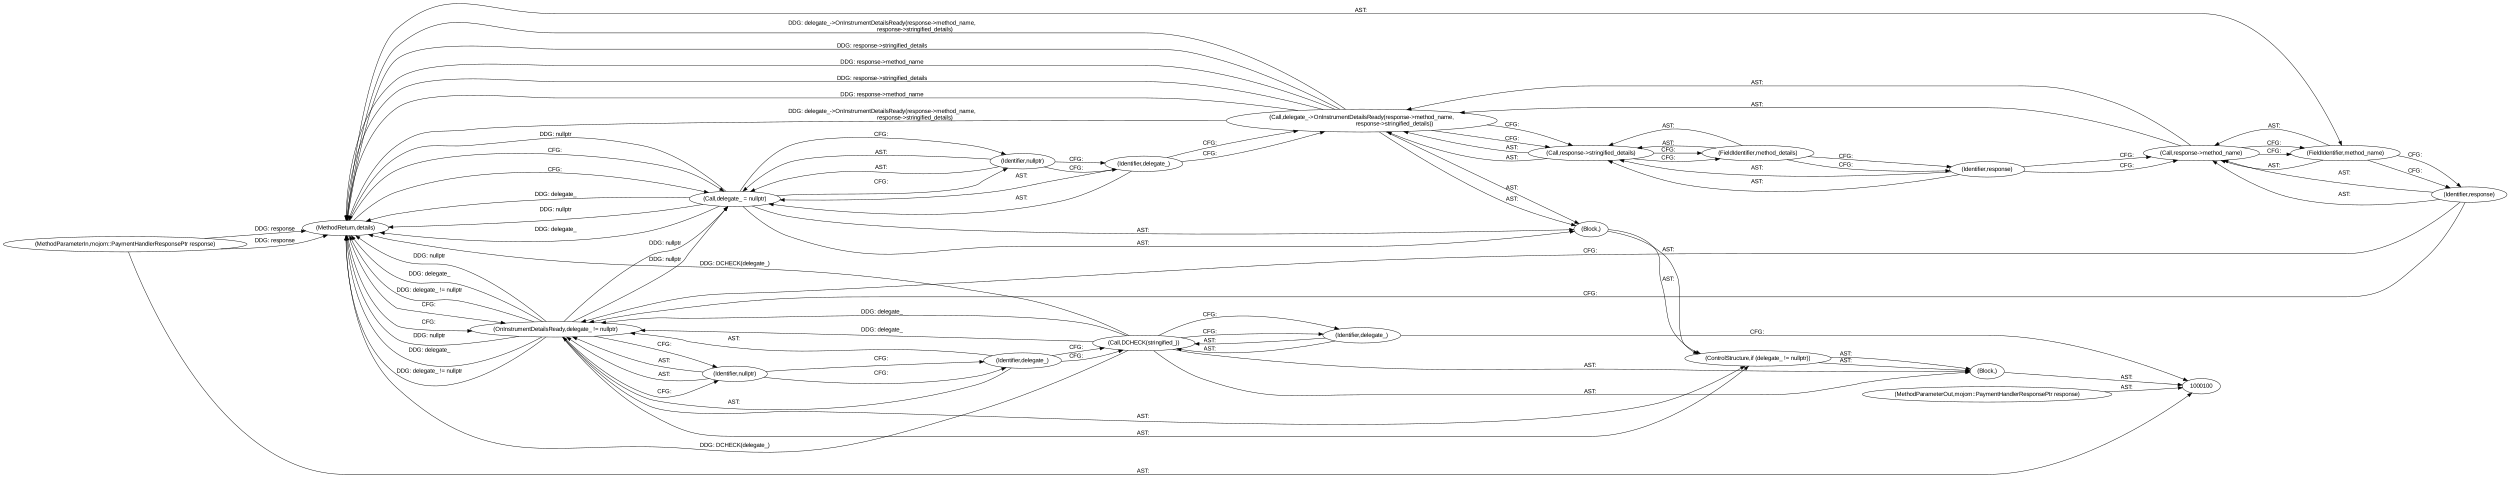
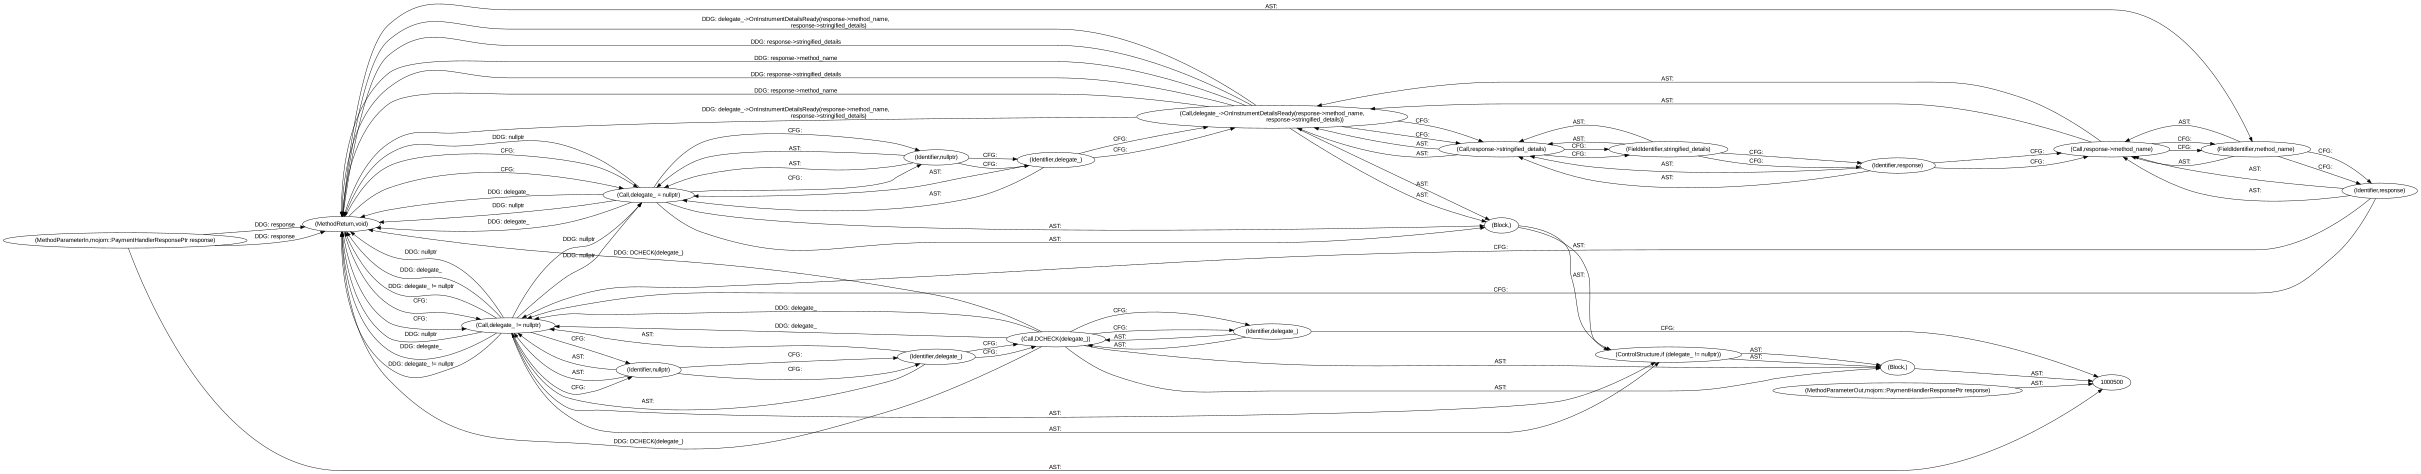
(1758, 153) -> (1668, 149)
(346, 228) -> (342, 224)
(556, 329) -> (508, 326)
(1144, 343) -> (1056, 339)
(2201, 386) -> (2112, 382)
